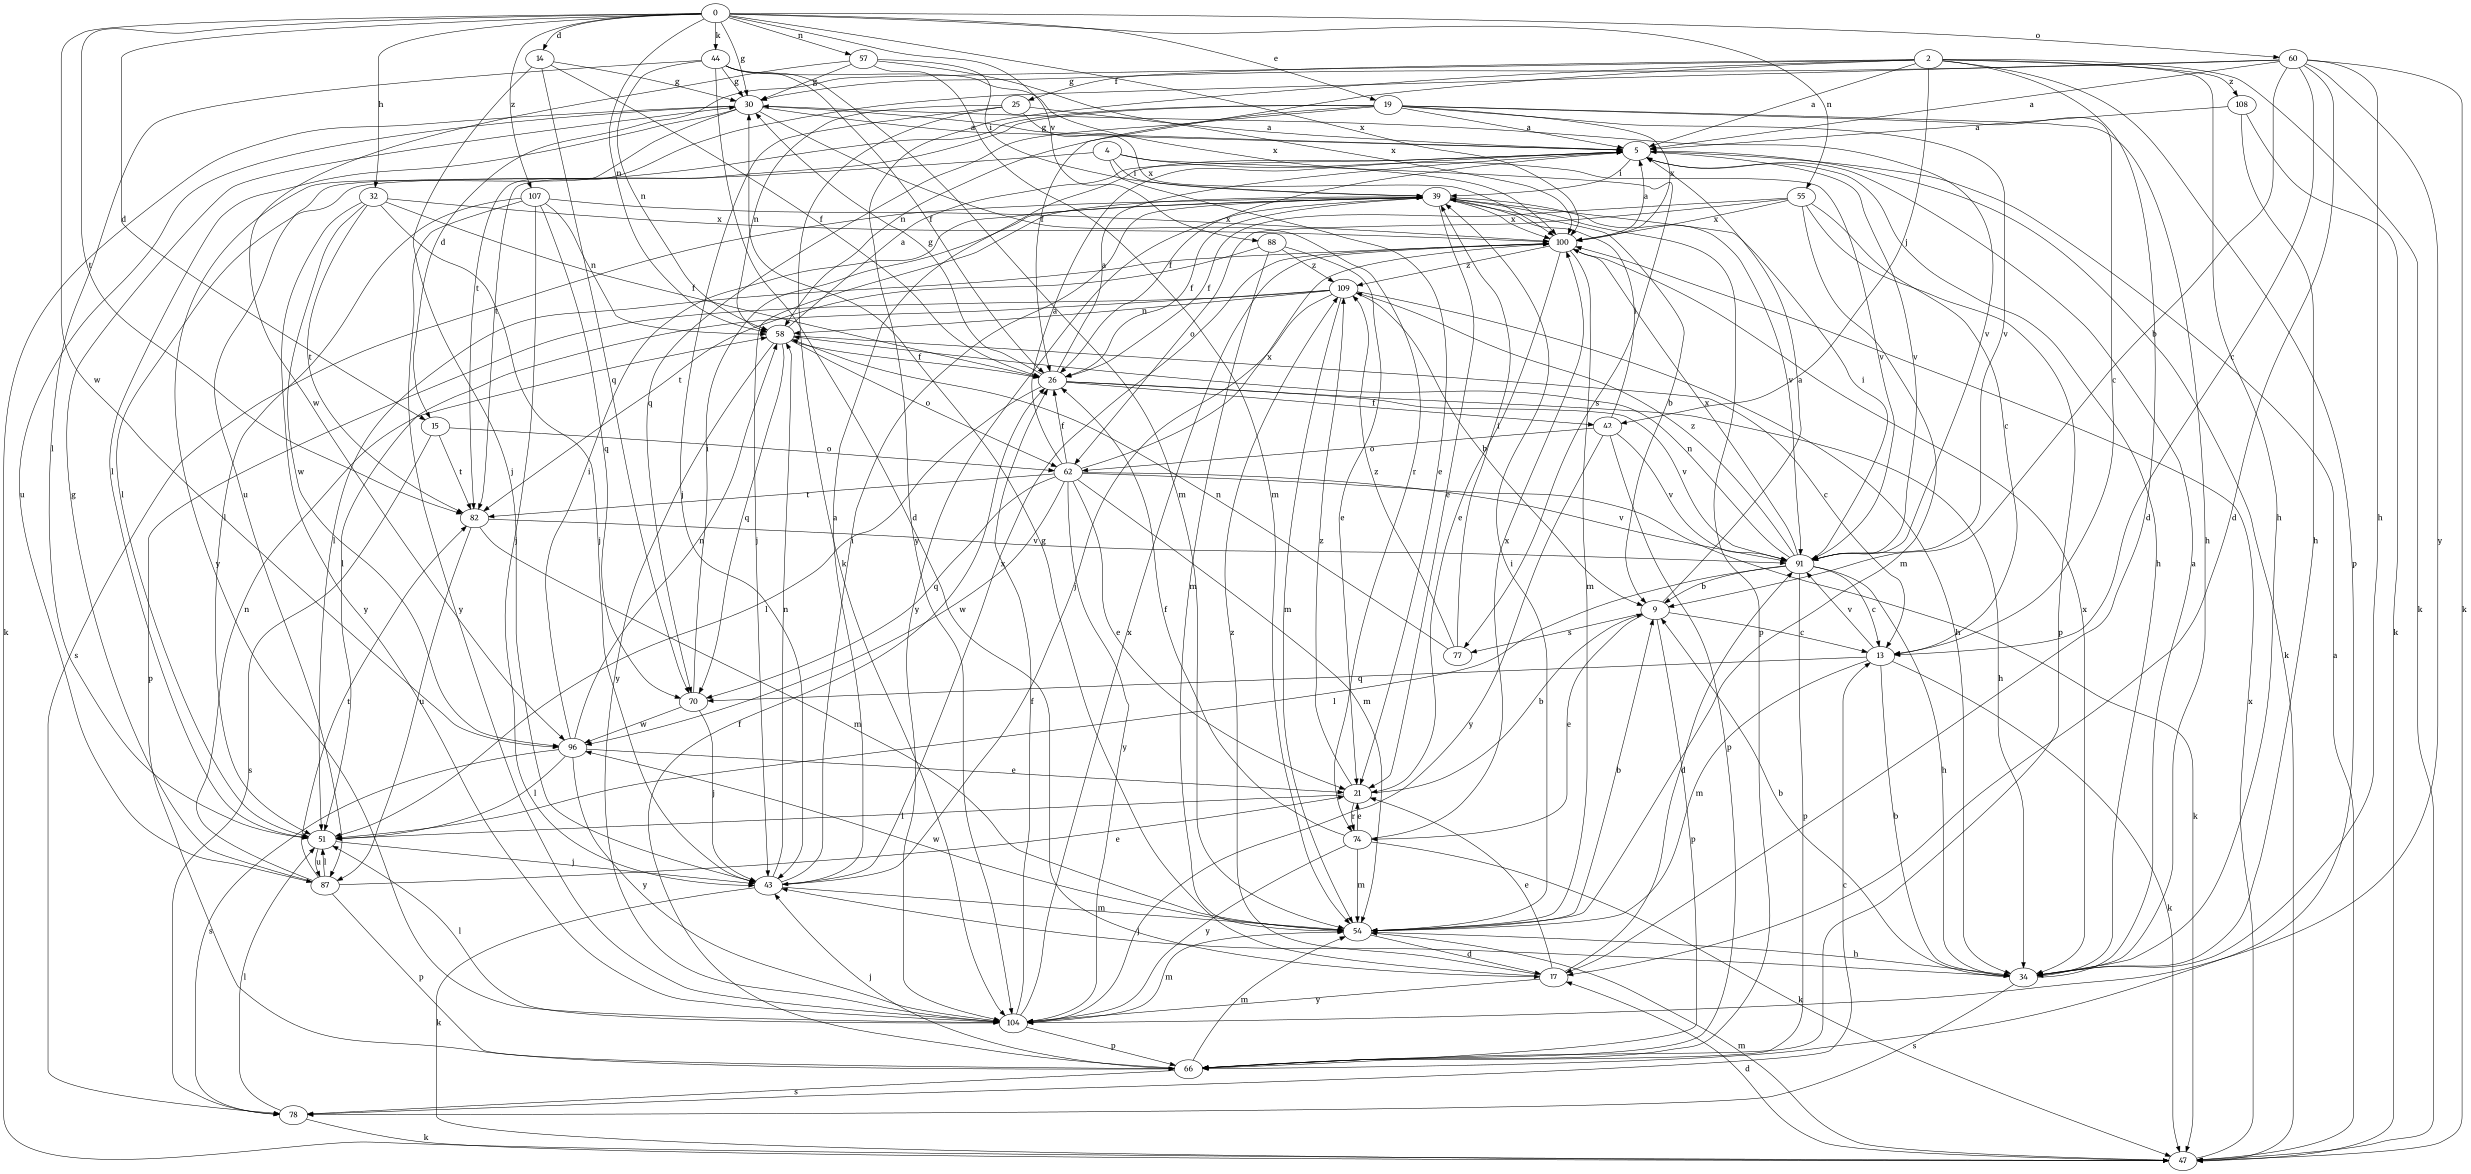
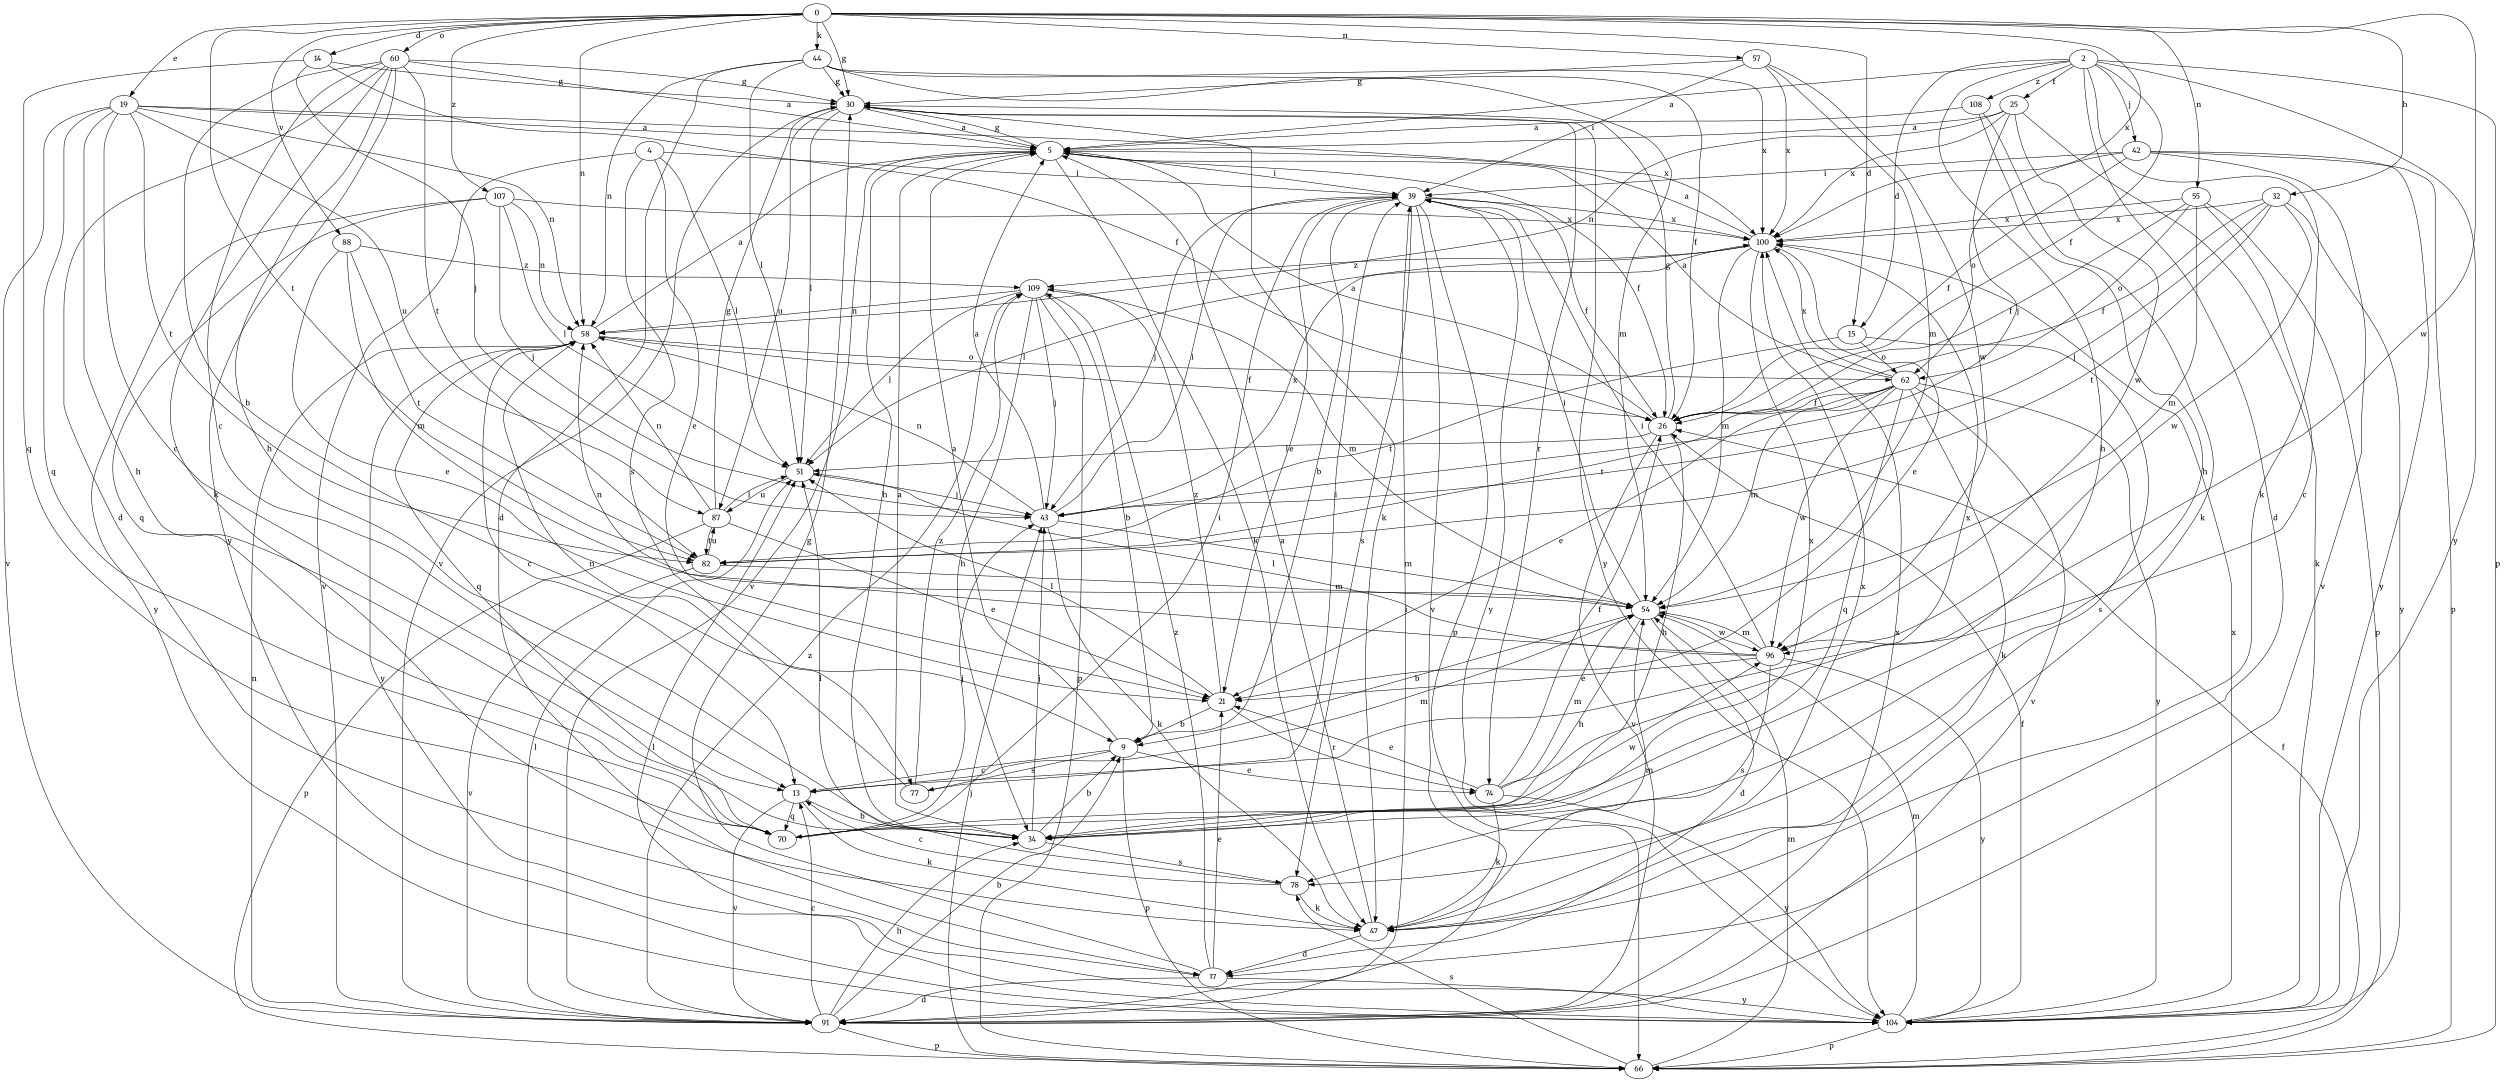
(1327, 404) -> (1910, 311)
none -> (2114, 411)
none -> (1715, 625)
